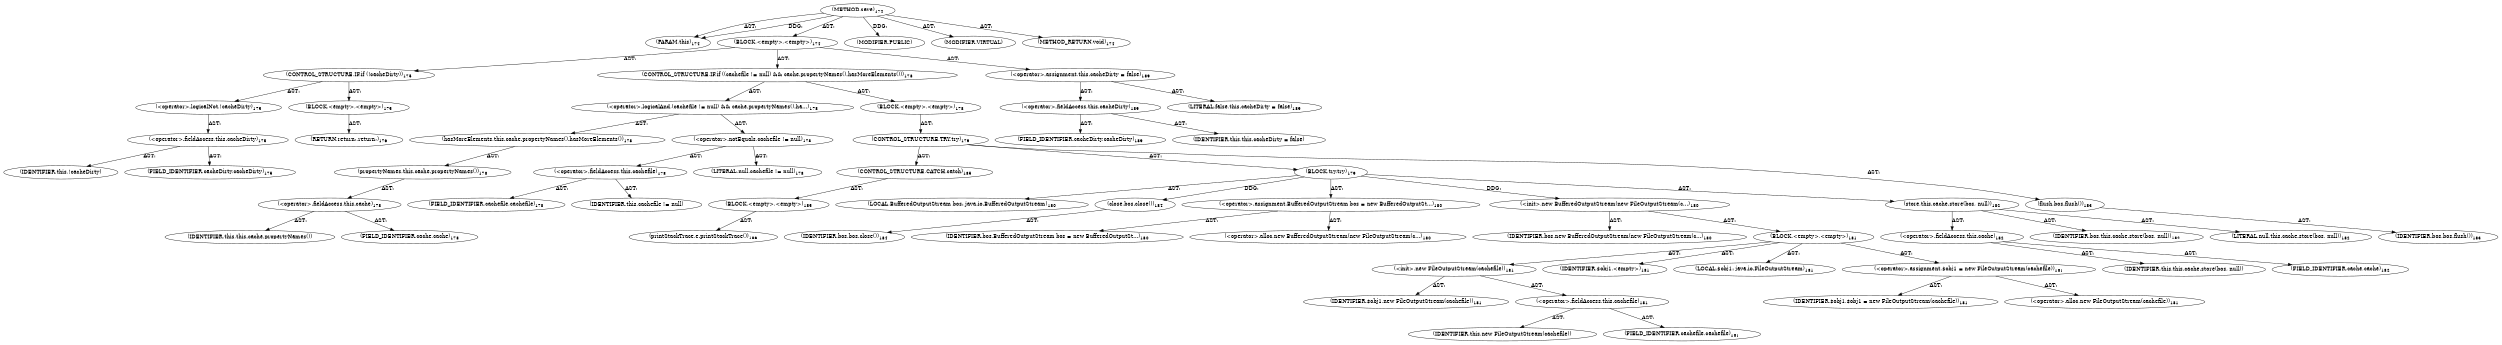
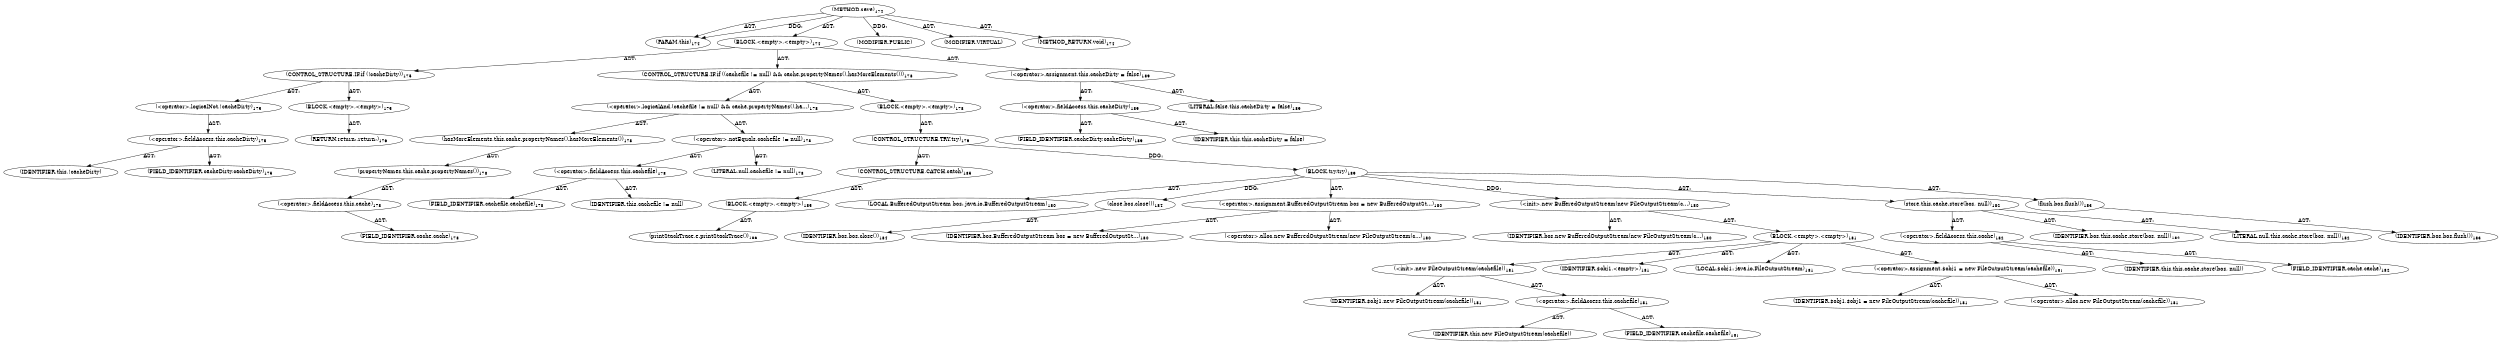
(1157, 156) -> (1157, 156)
(1502, 161) -> (1701, 179)
(1352, 172) -> (1352, 172)
(250, 237) -> none
